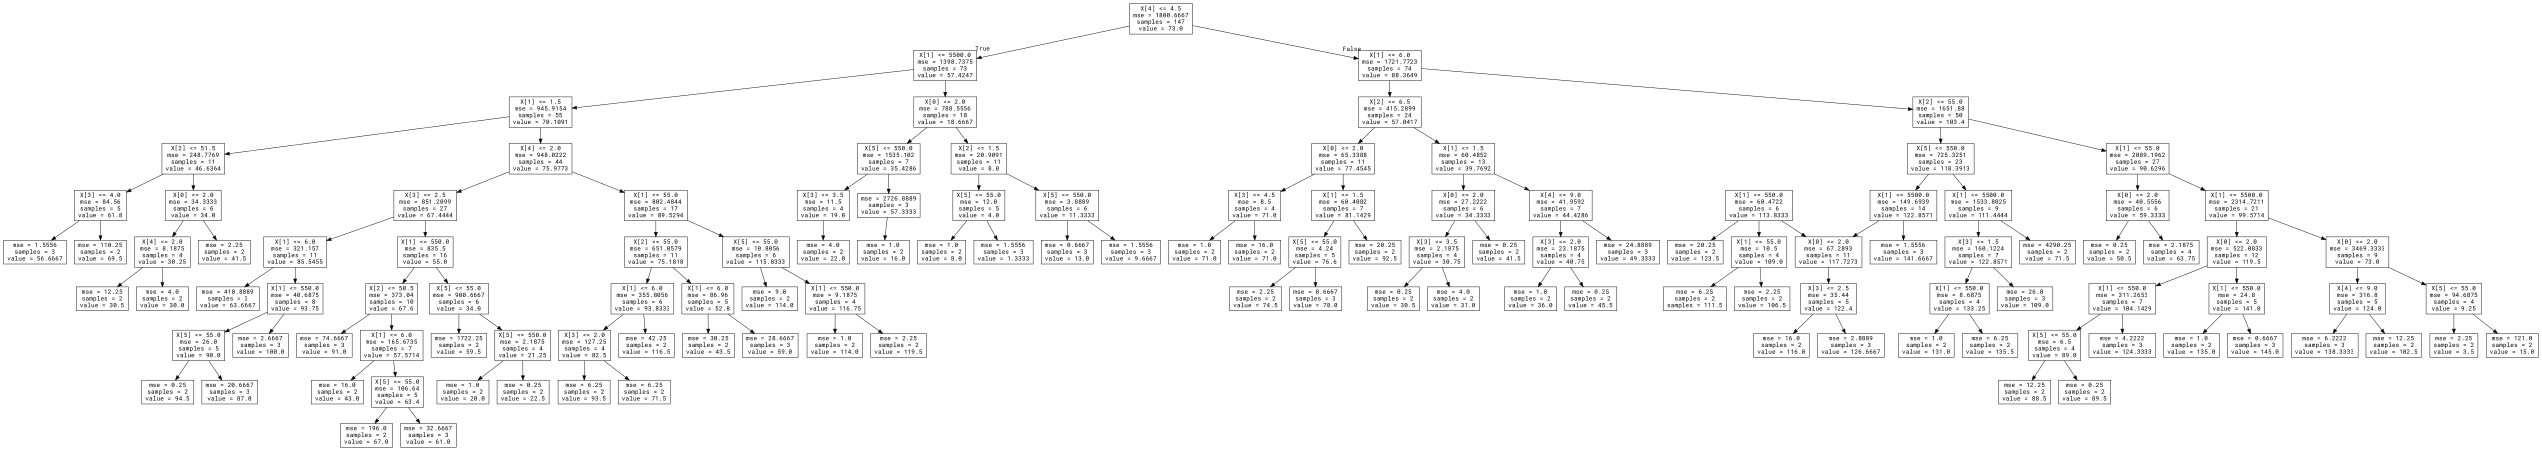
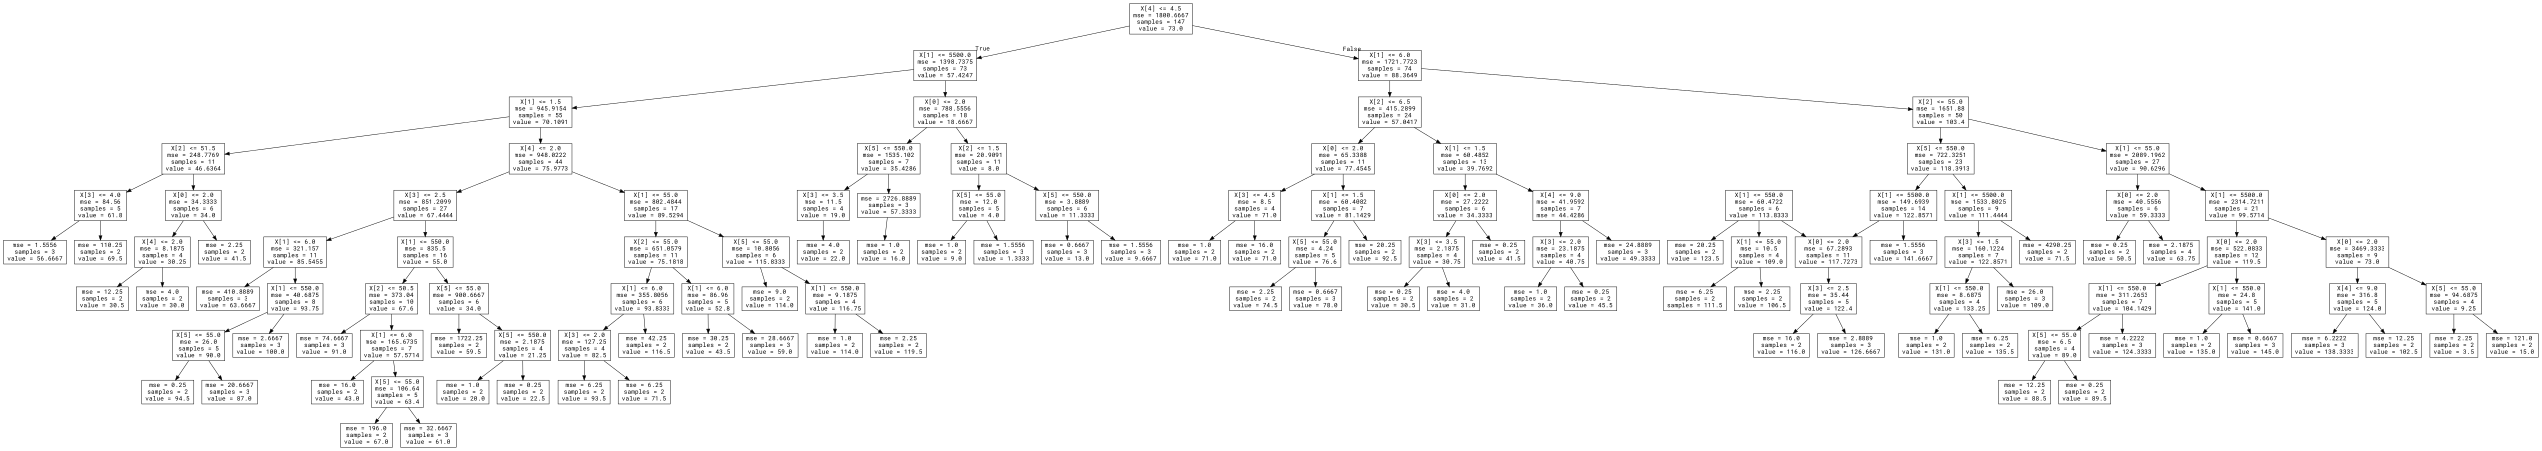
(1941, 159) -> (1941, 159)
(1561, 205) -> (1561, 205)
(942, 252) -> (942, 252)
